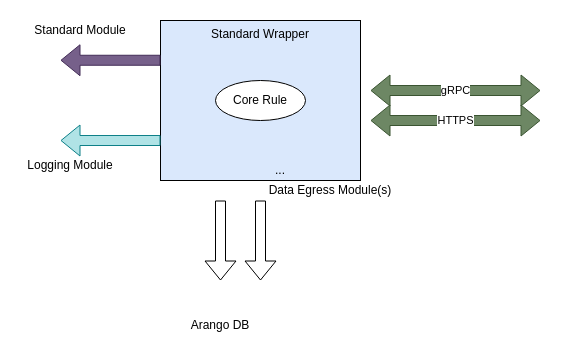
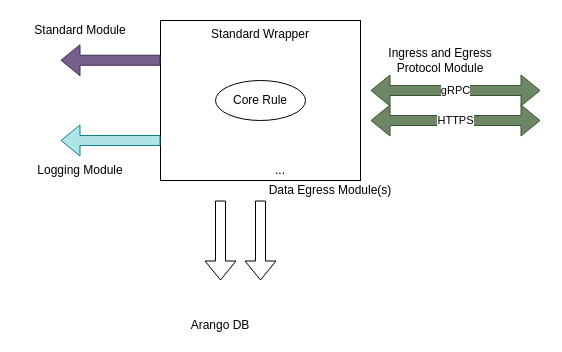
(261, 35) -> (261, 35)
none -> (441, 61)
(71, 166) -> (81, 171)
